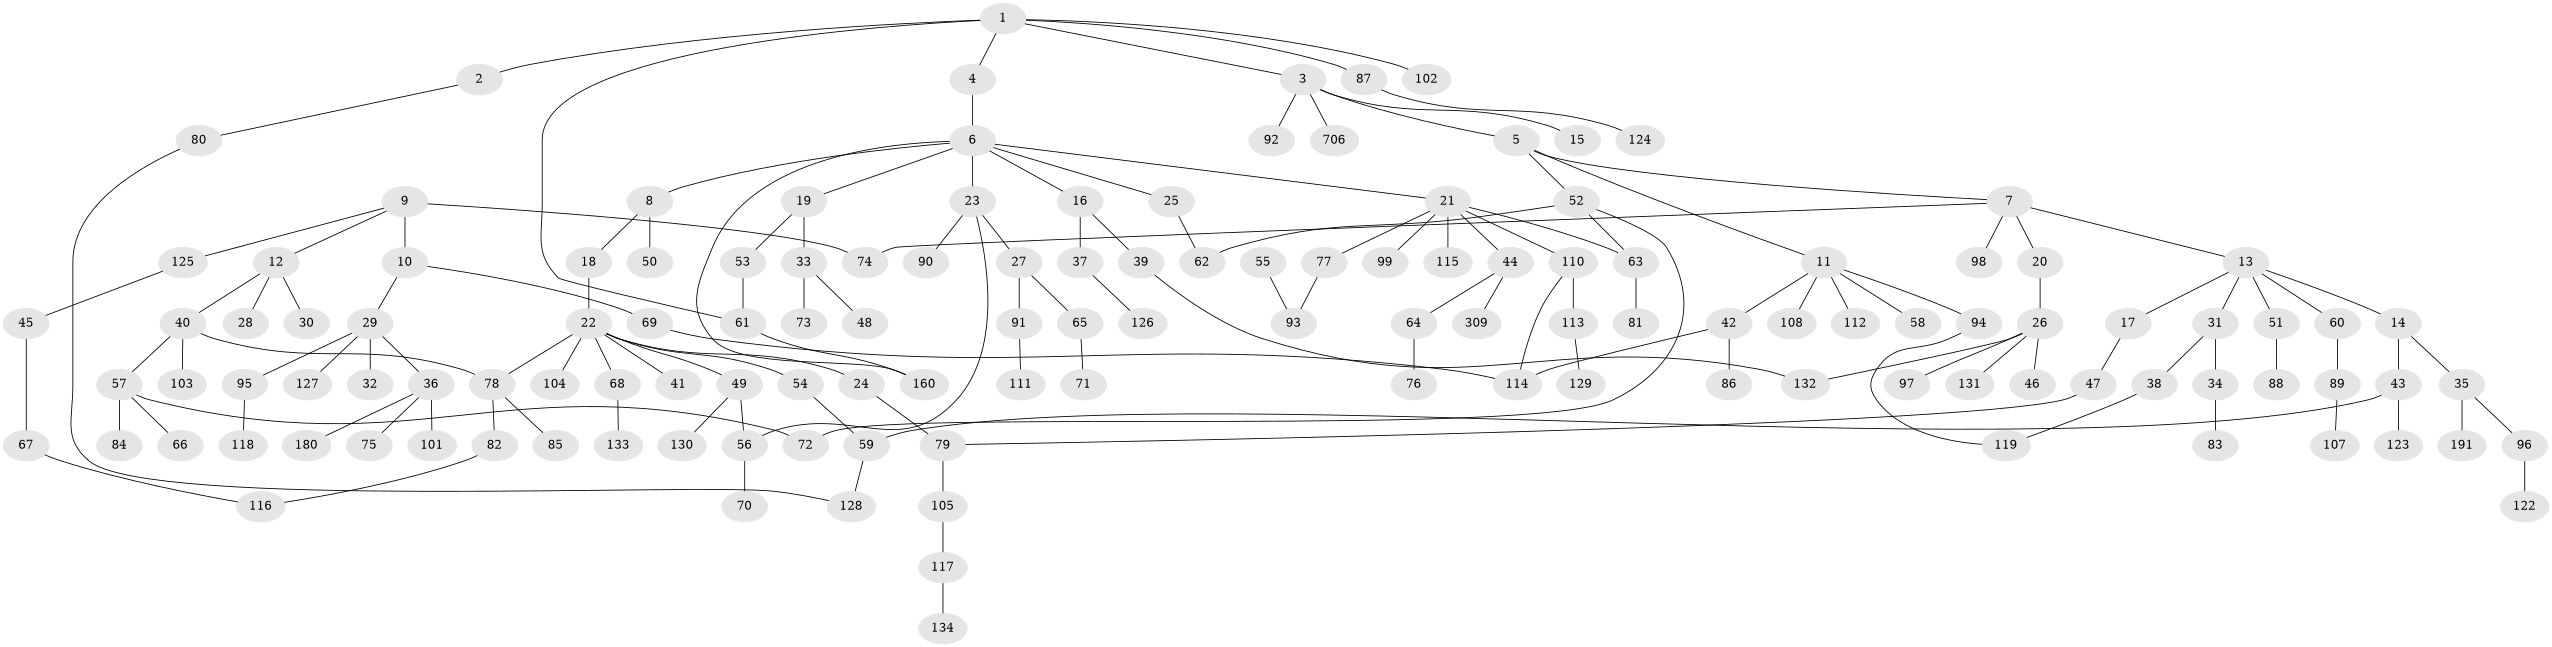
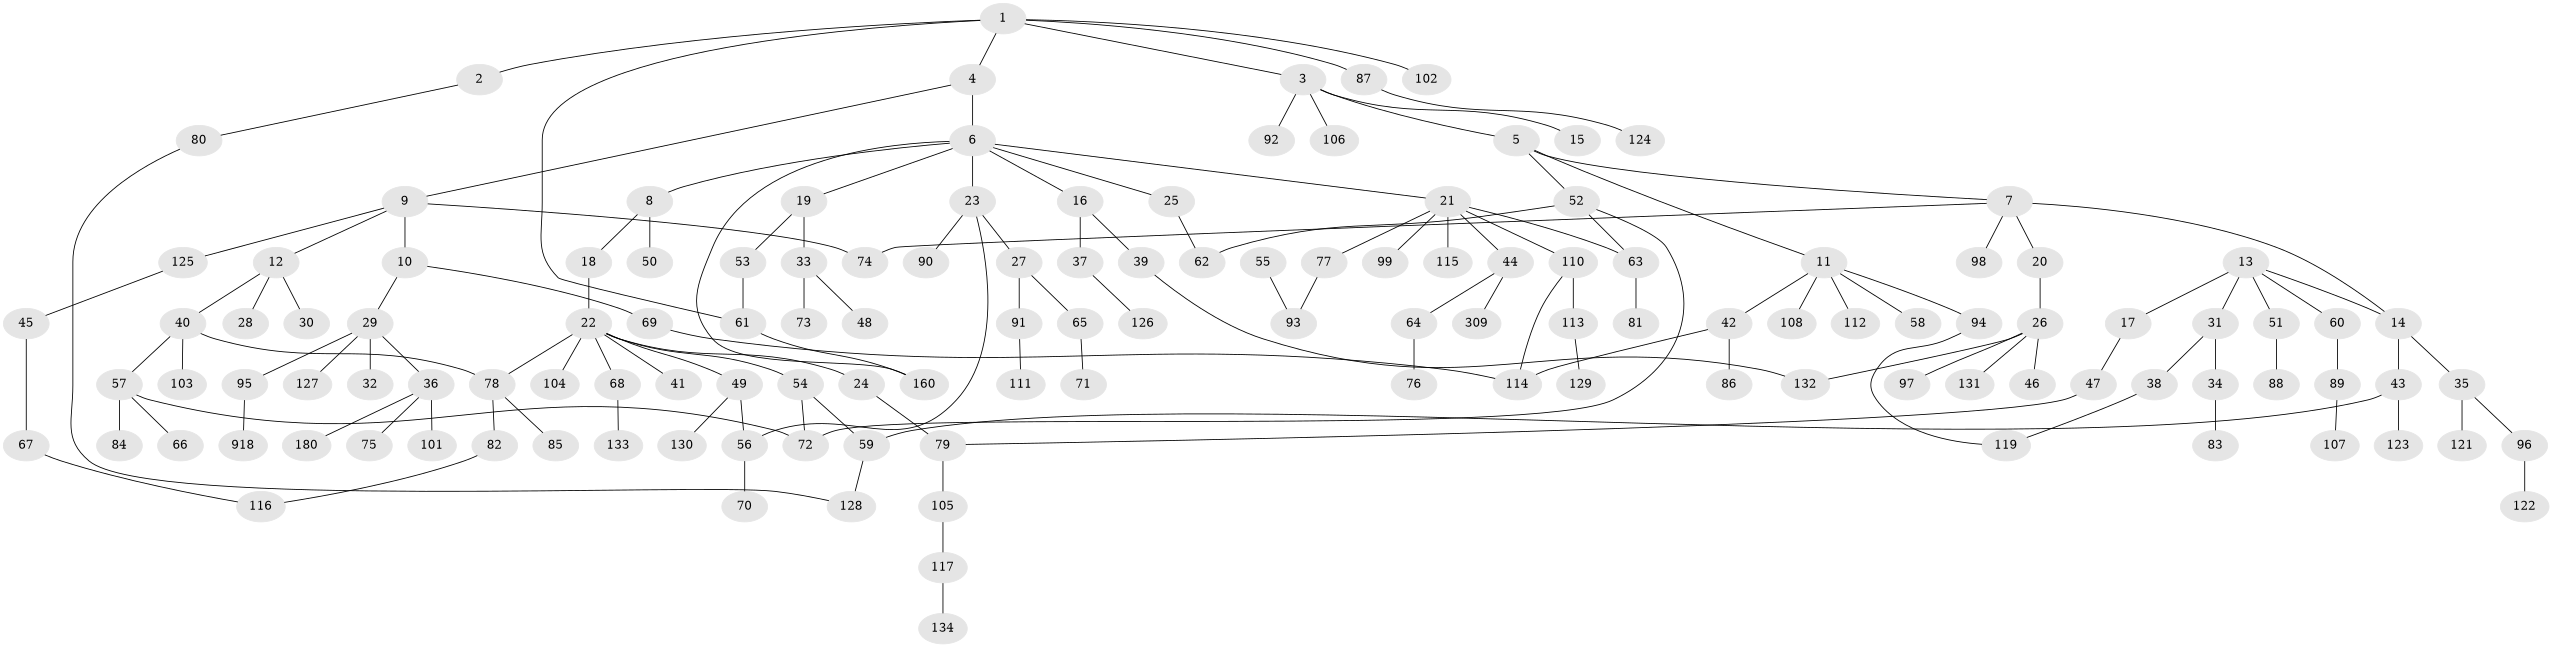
none -> (689, 141)
(1334, 141) -> (1334, 141)
(2128, 232) -> (2218, 230)
none -> (803, 415)
(243, 446) -> (243, 446)
(2462, 446) -> (2462, 446)
